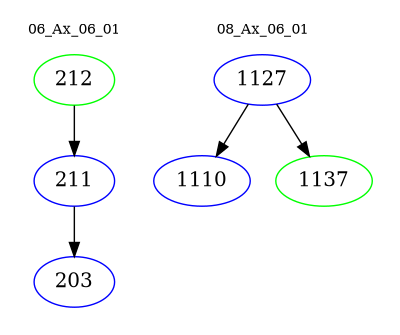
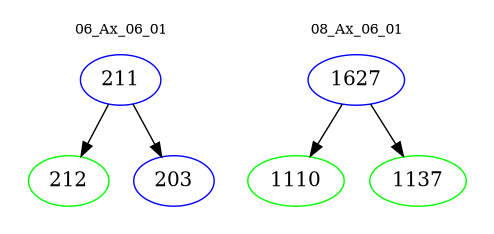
(262, 80) -> (356, 80)
(74, 124) -> (98, 124)
(202, 181) -> (296, 181)
